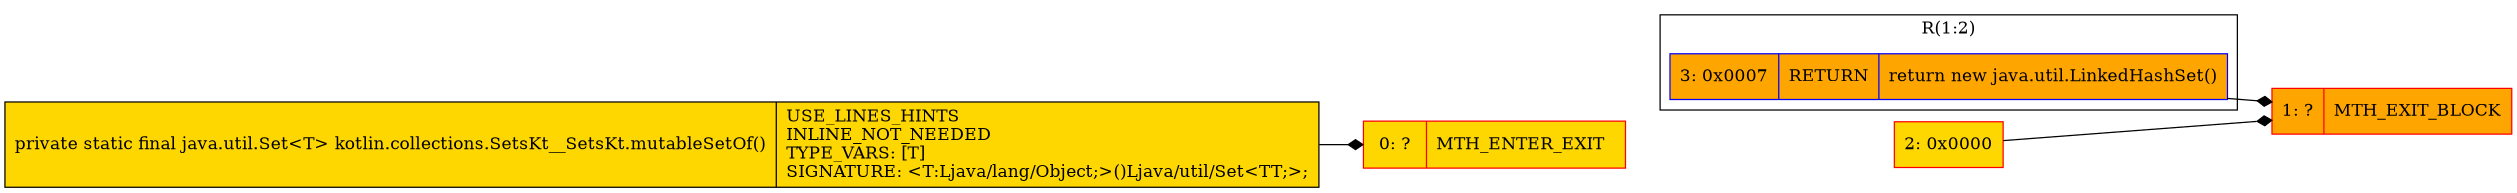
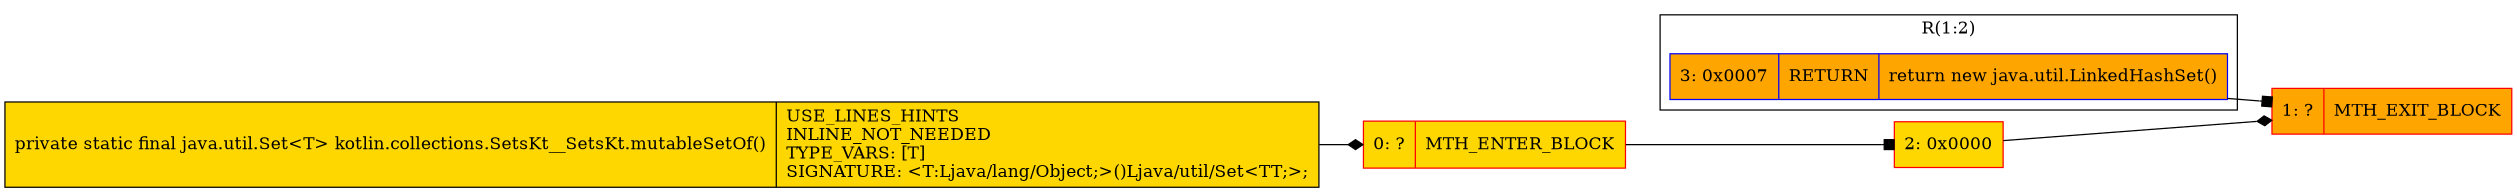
(2245, 100) -> (2245, 100)
(1520, 144) -> (1520, 144)
none -> (1754, 145)
